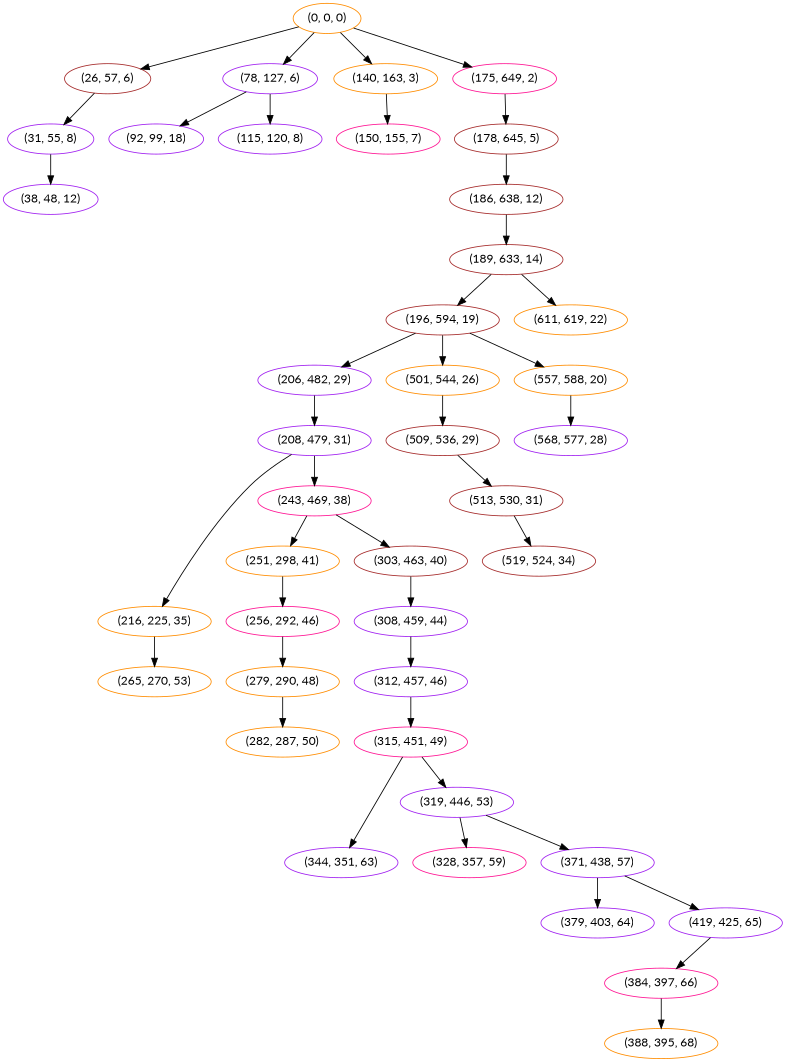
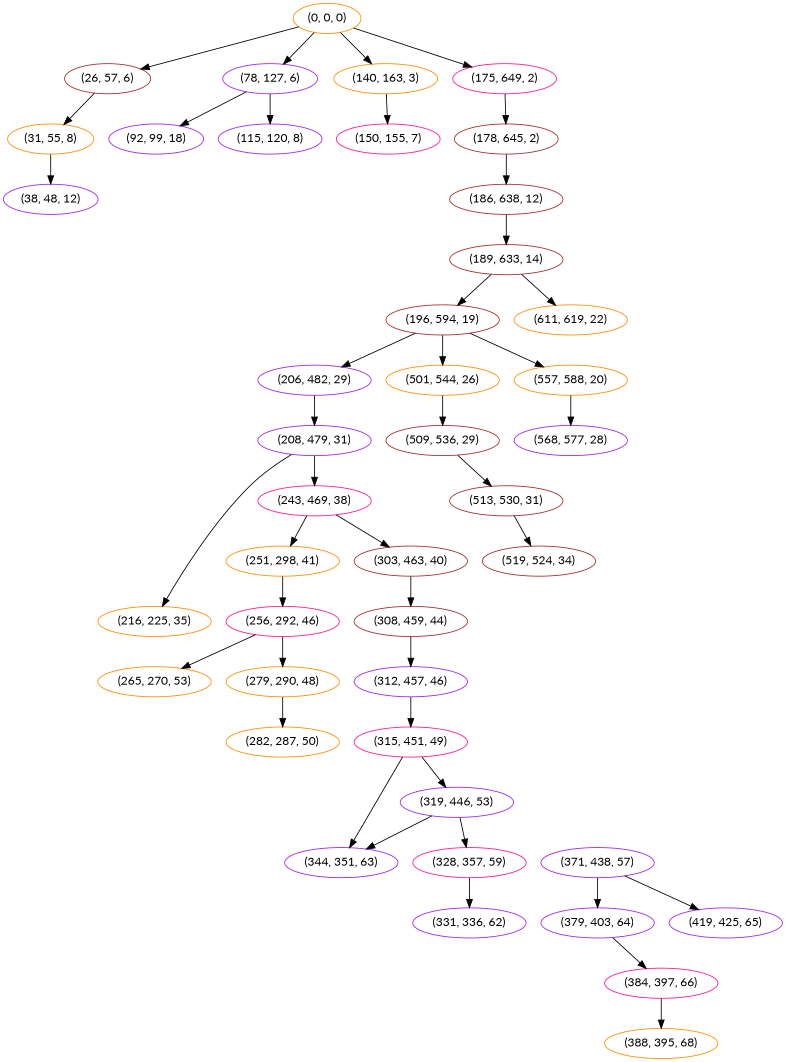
(51, 139) -> (51, 139)
(506, 139) -> (506, 139)
(411, 621) -> (411, 621)
(155, 647) -> (222, 650)
(523, 831) -> (403, 831)
none -> (469, 923)
(697, 950) -> (626, 950)
